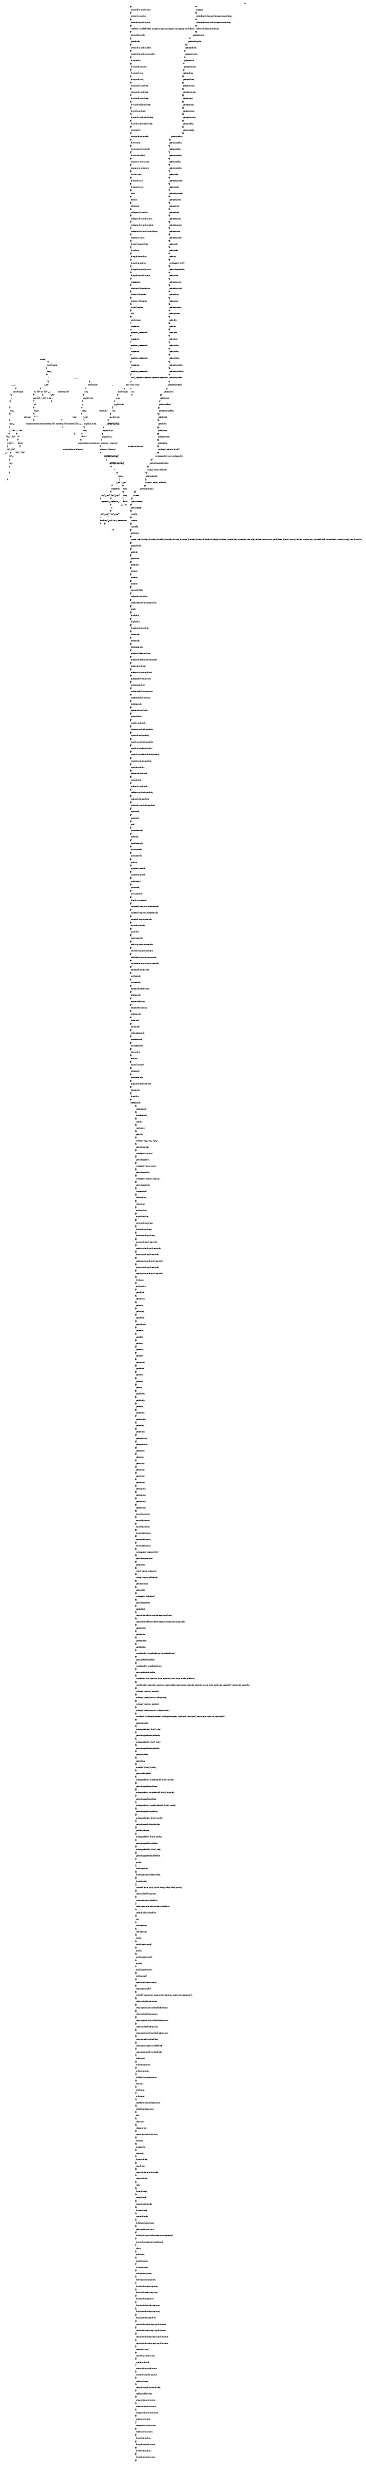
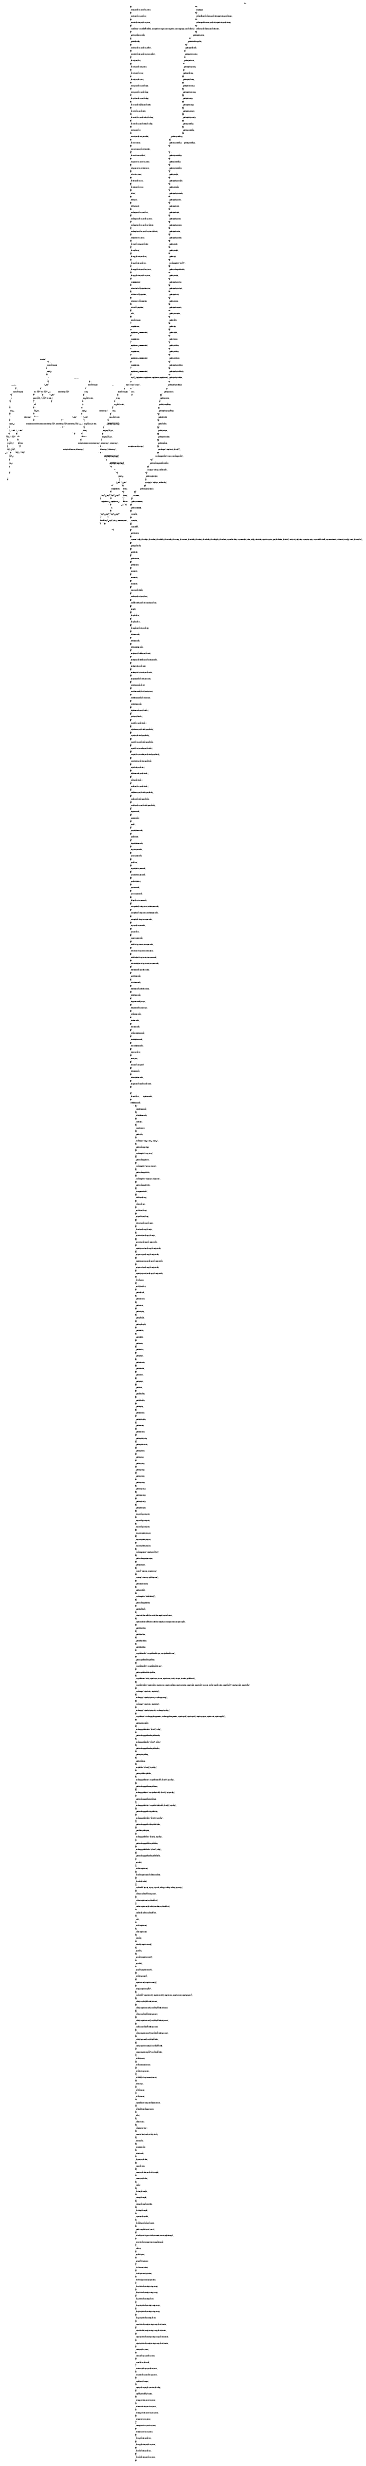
(169, 149) -> (182, 148)
(131, 1090) -> (143, 1094)
